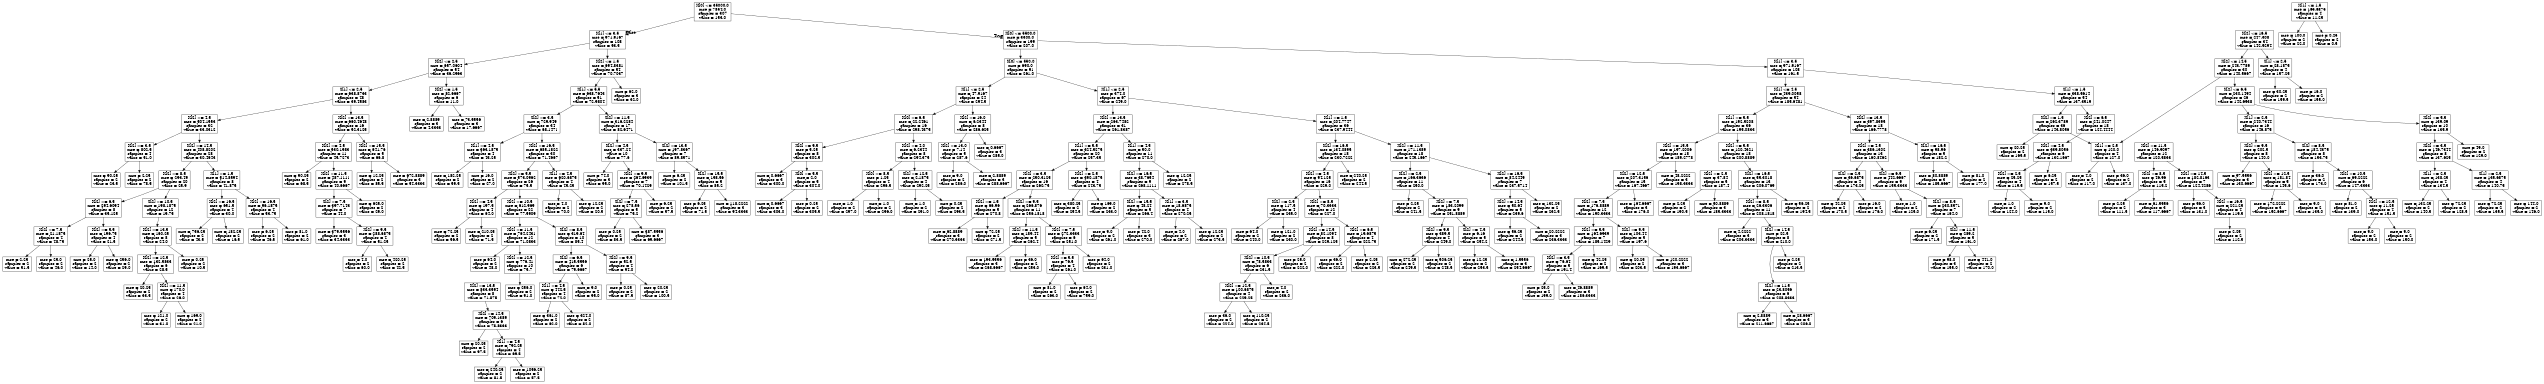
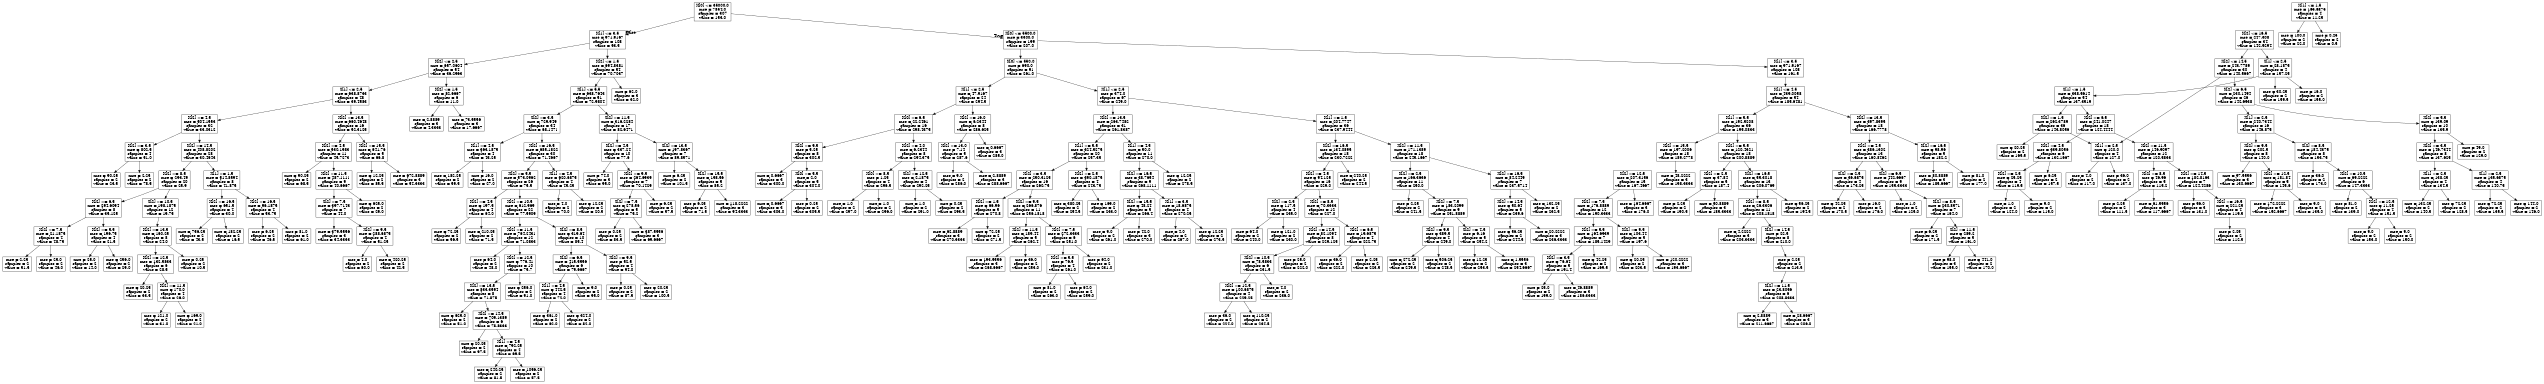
(1928, 82) -> (2178, 91)
none -> (2123, 137)
(617, 152) -> (617, 152)
(1655, 165) -> none
none -> (1727, 165)
(1770, 263) -> (1784, 276)
none -> (502, 277)
(1081, 292) -> (1081, 292)
none -> (454, 320)
